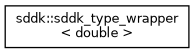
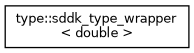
(97, 27) -> (97, 27)
